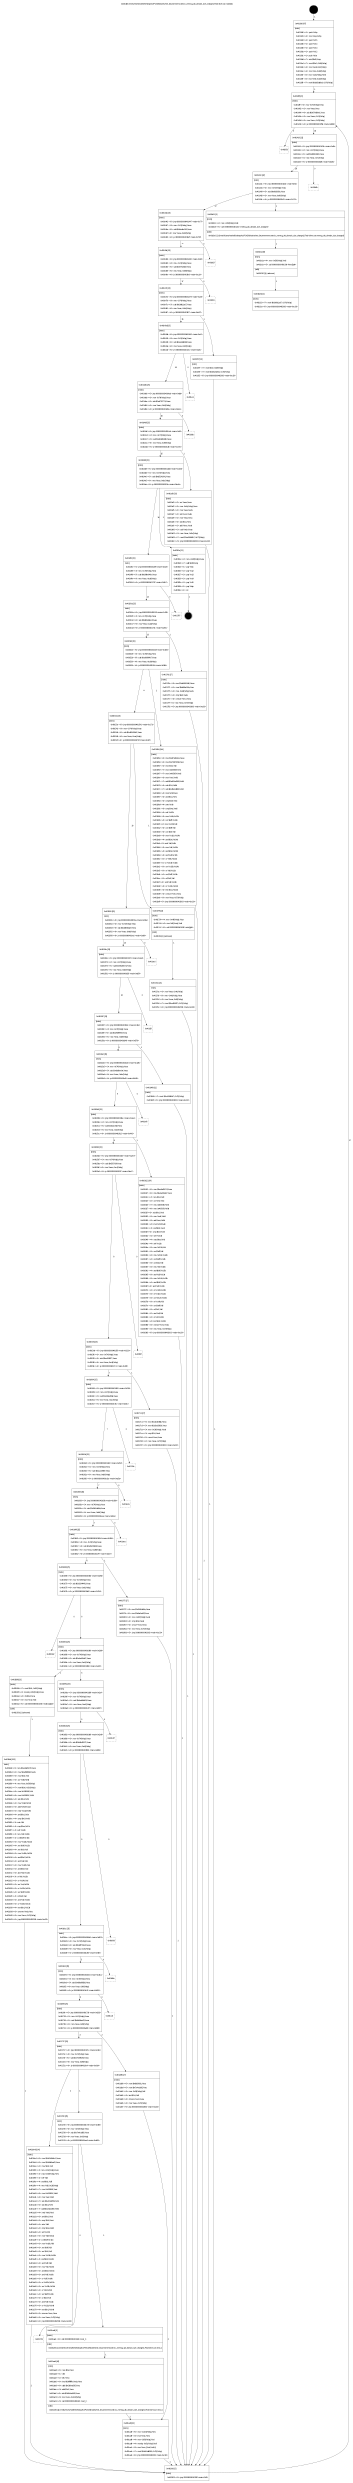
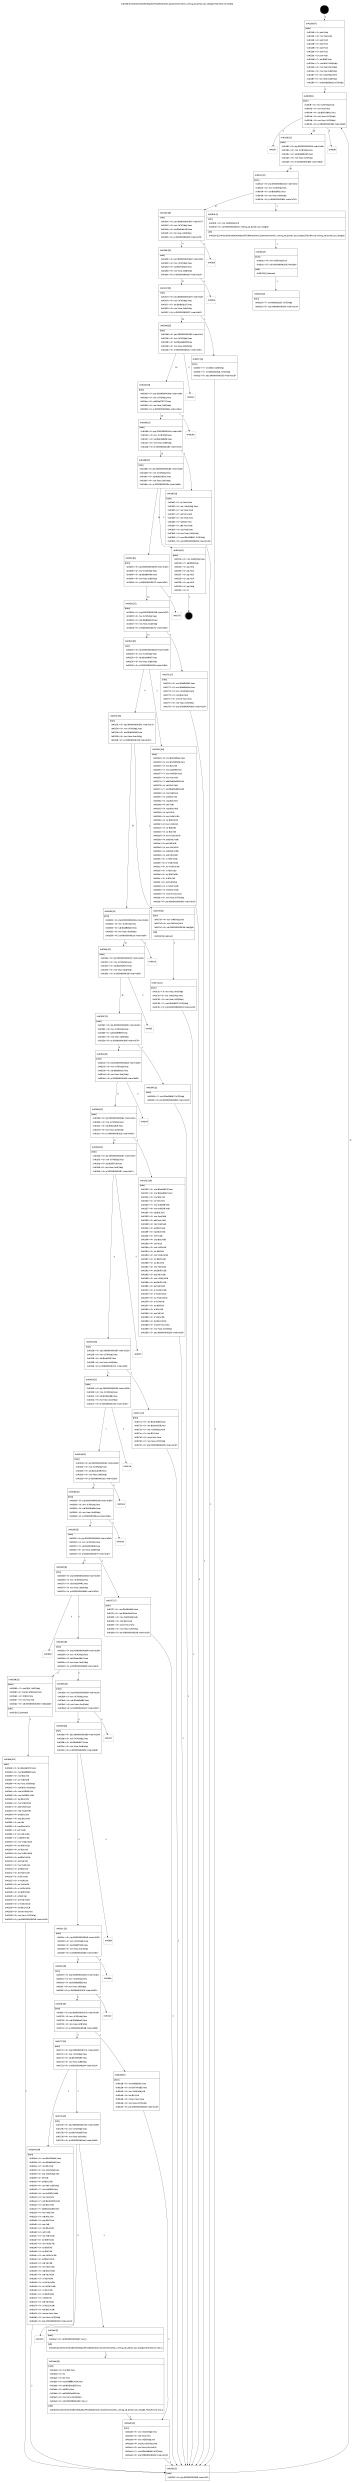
(314, 174) -> (329, 137)
